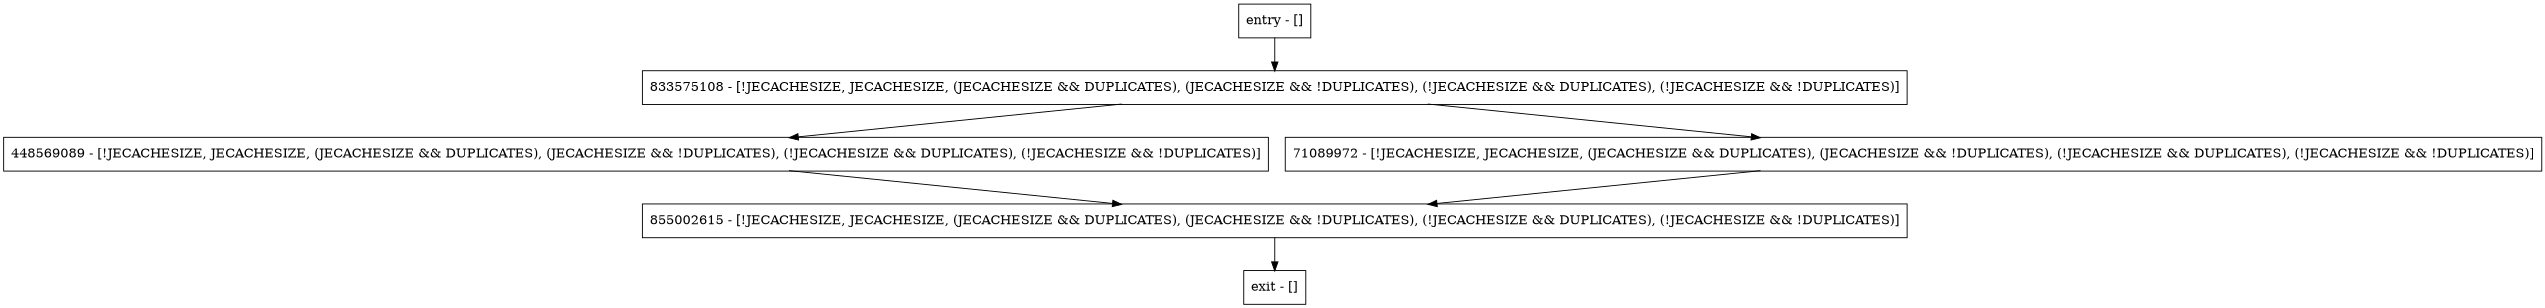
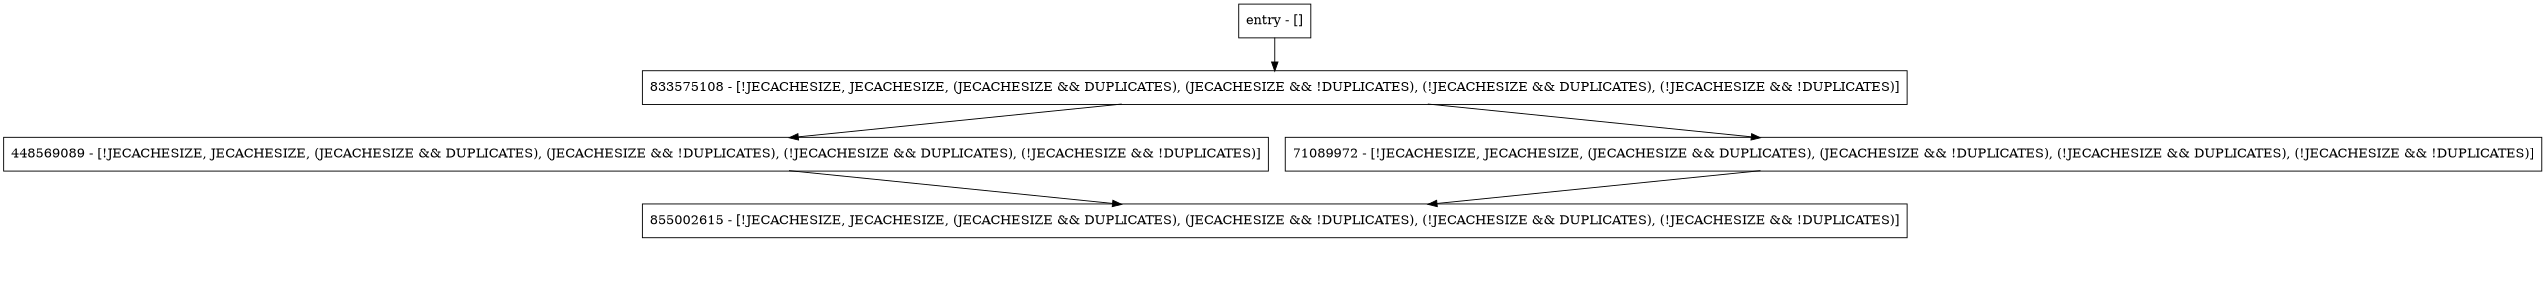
(1275, 287) -> none
